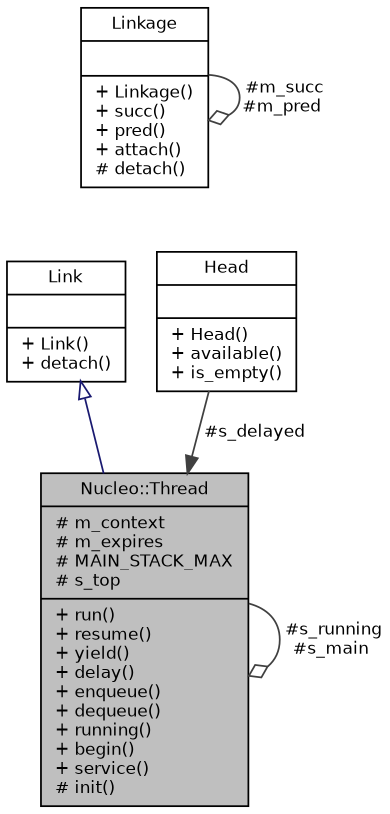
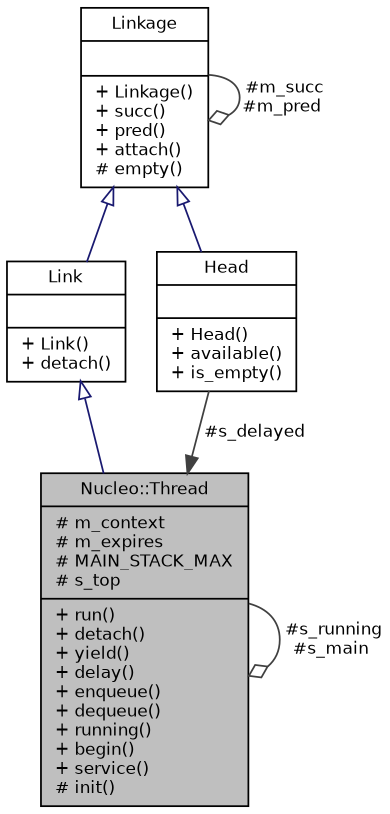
(140, 169) -> (139, 169)
none -> (192, 228)
none -> (97, 233)
(104, 634) -> (100, 634)
